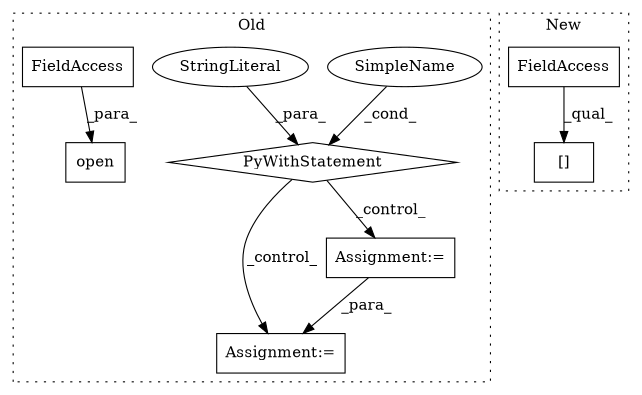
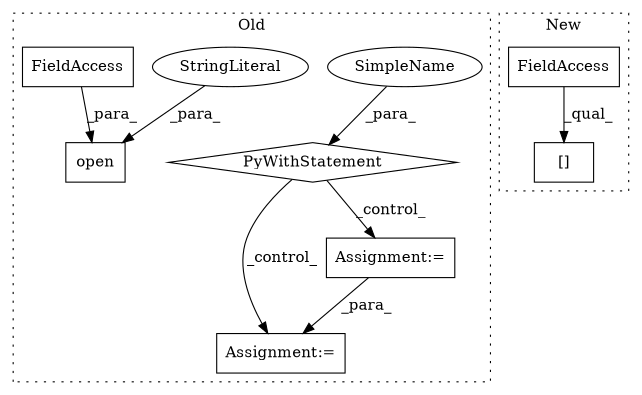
(268, 111) -> (168, 111)
(391, 115) -> (391, 115)
